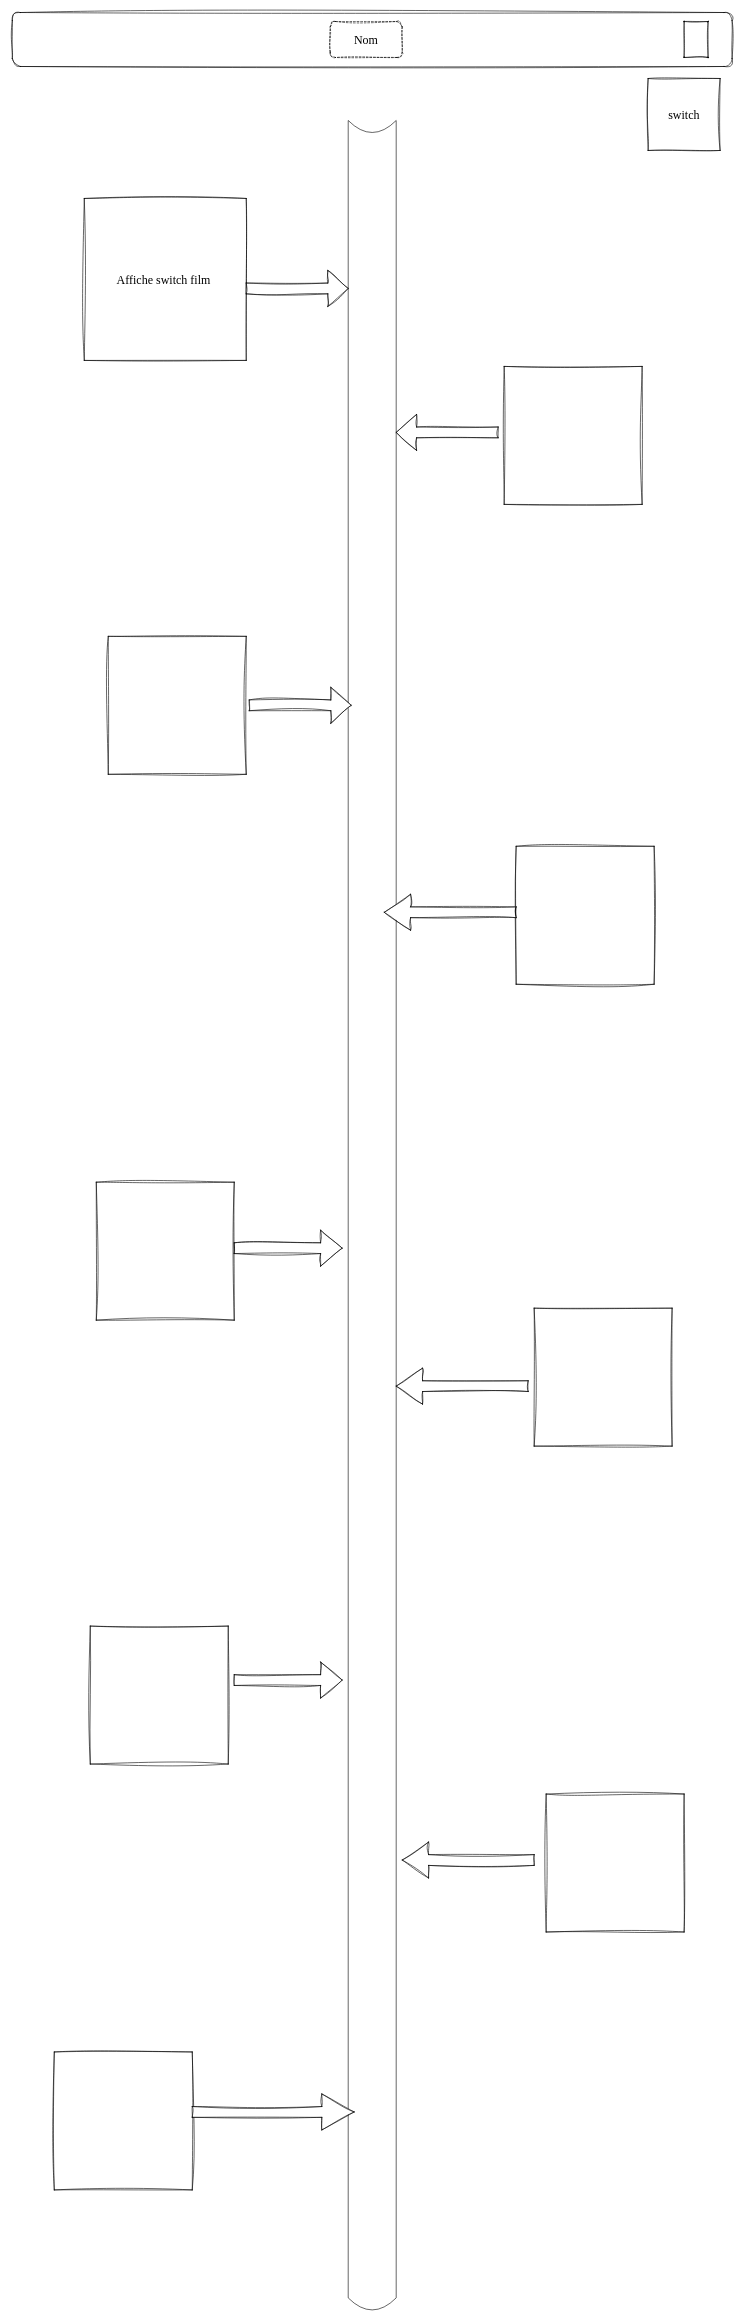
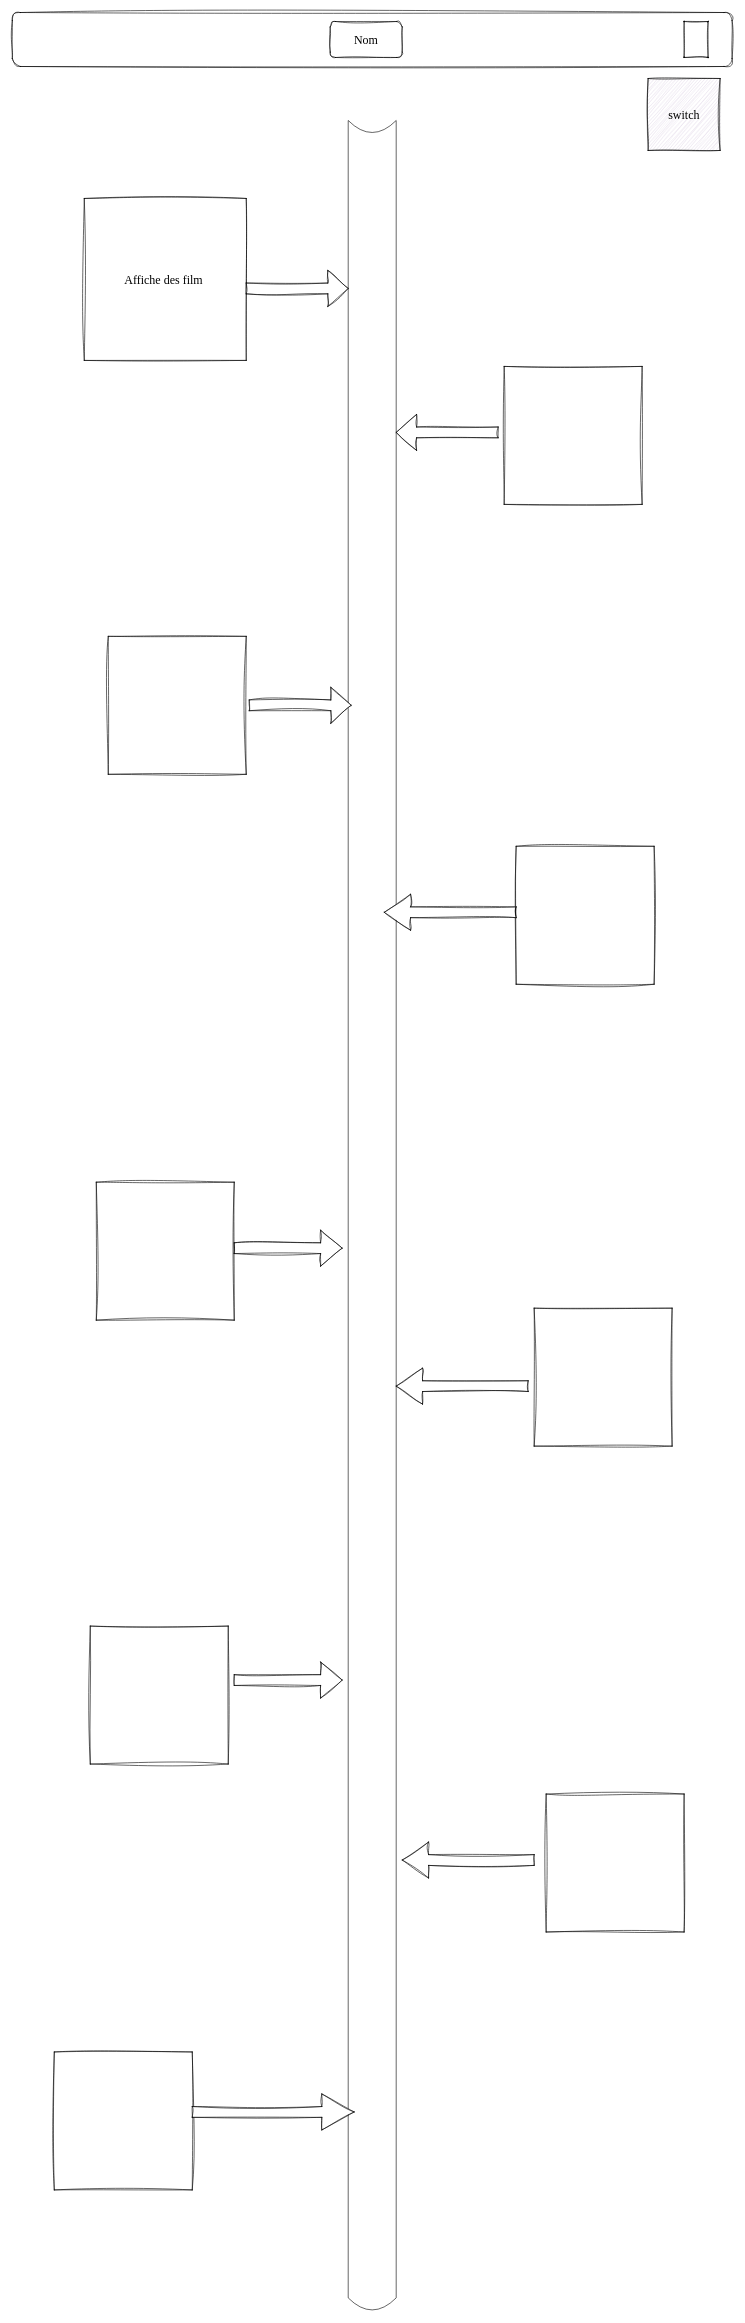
(366, 39) -> (366, 39)
(684, 114) -> (684, 114)
(165, 279) -> (165, 279)
